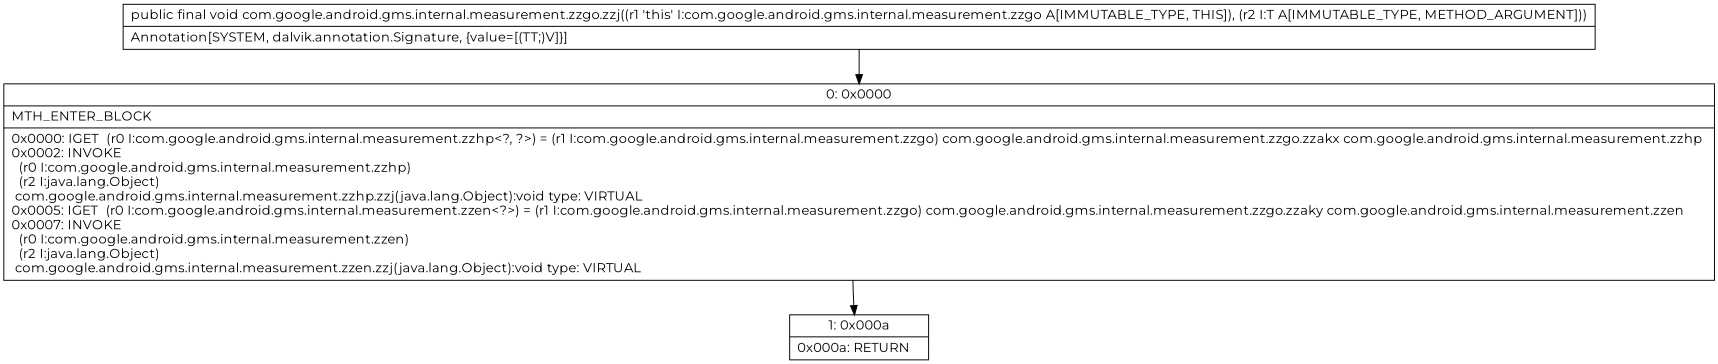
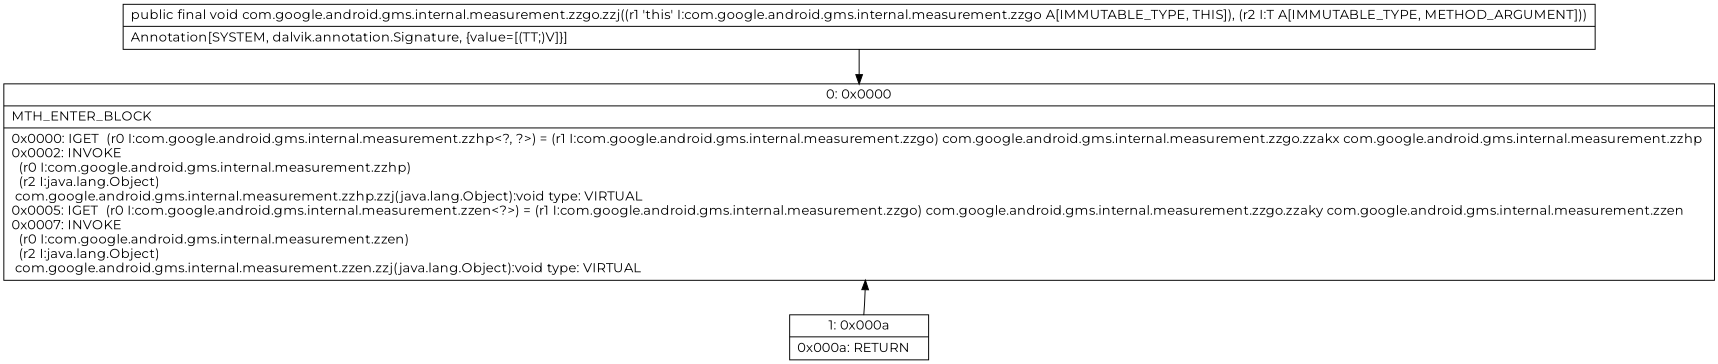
(853, 293) -> (865, 302)
